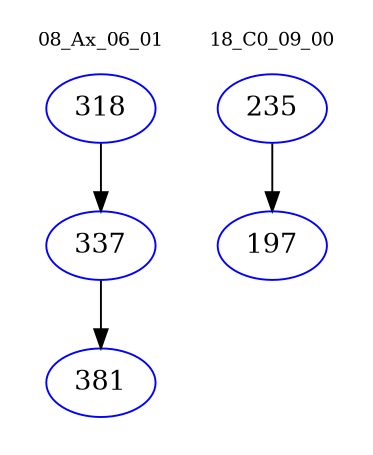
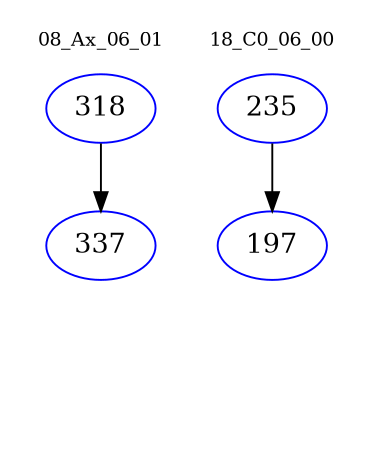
(272, 41) -> (272, 41)
(101, 383) -> none
